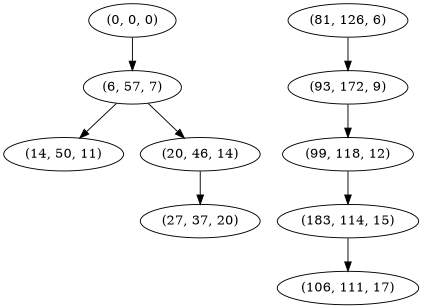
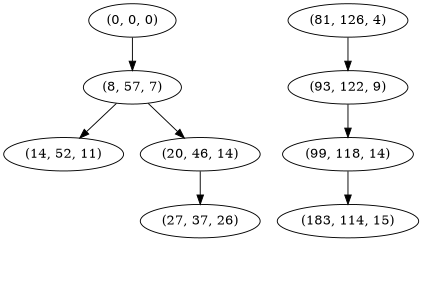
(348, 20) -> (348, 20)
(132, 87) -> (132, 87)
(348, 87) -> (348, 87)
(64, 154) -> (64, 154)
(348, 154) -> (348, 154)
(200, 221) -> (200, 221)
(348, 288) -> none
